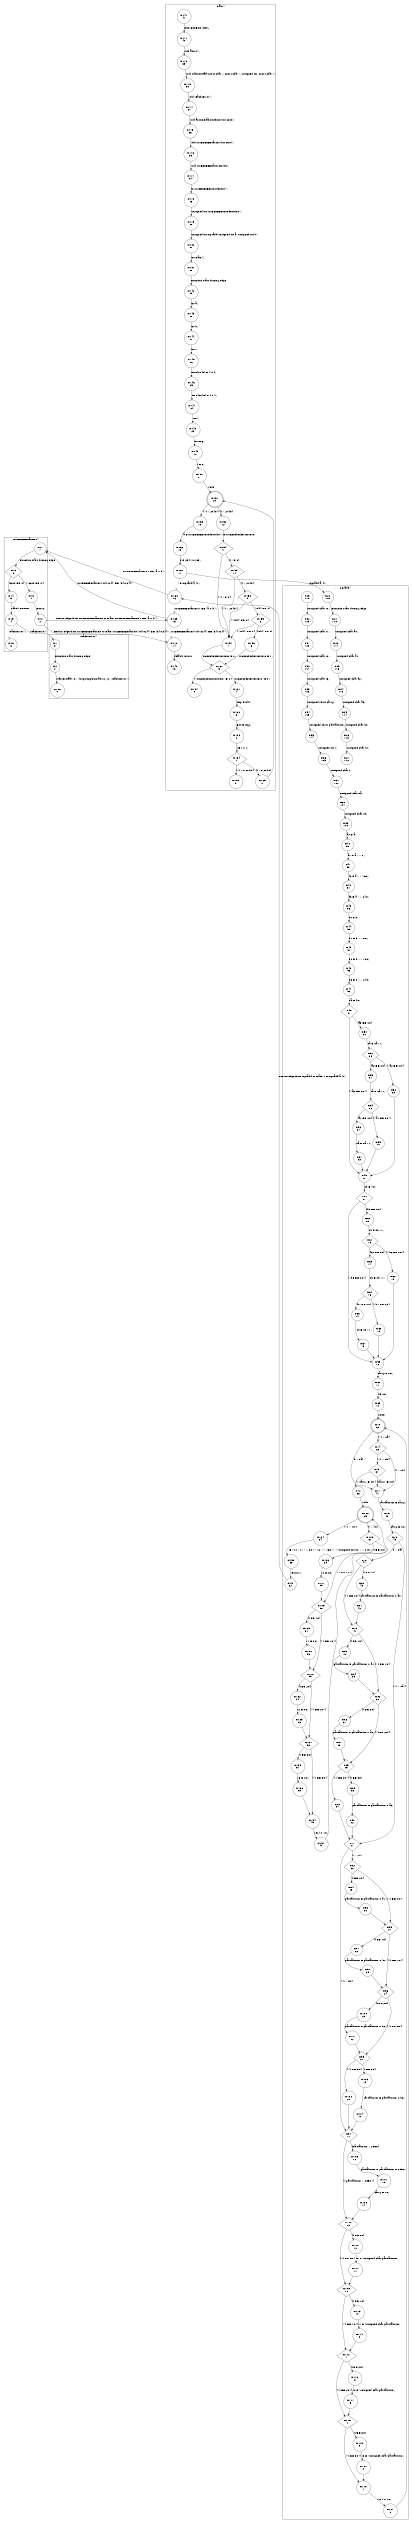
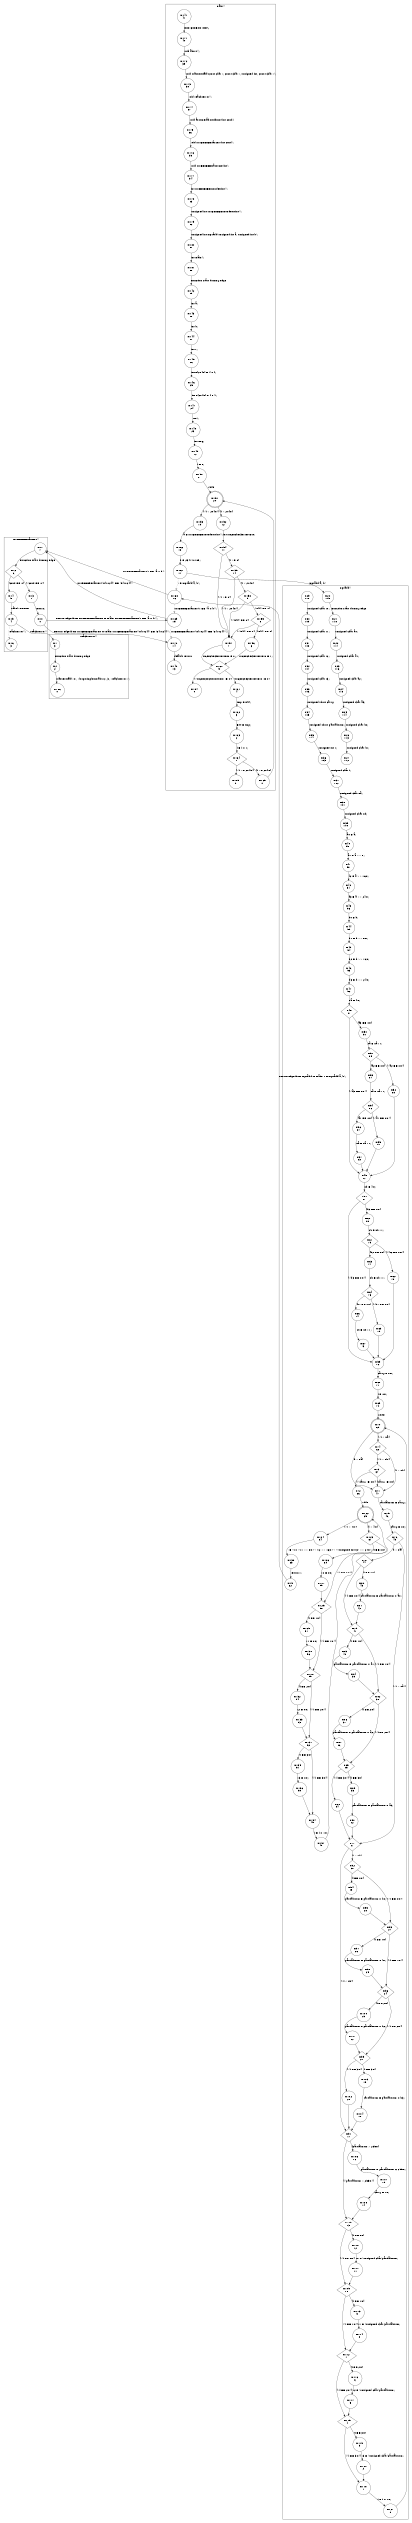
(366, 1899) -> (366, 1899)
